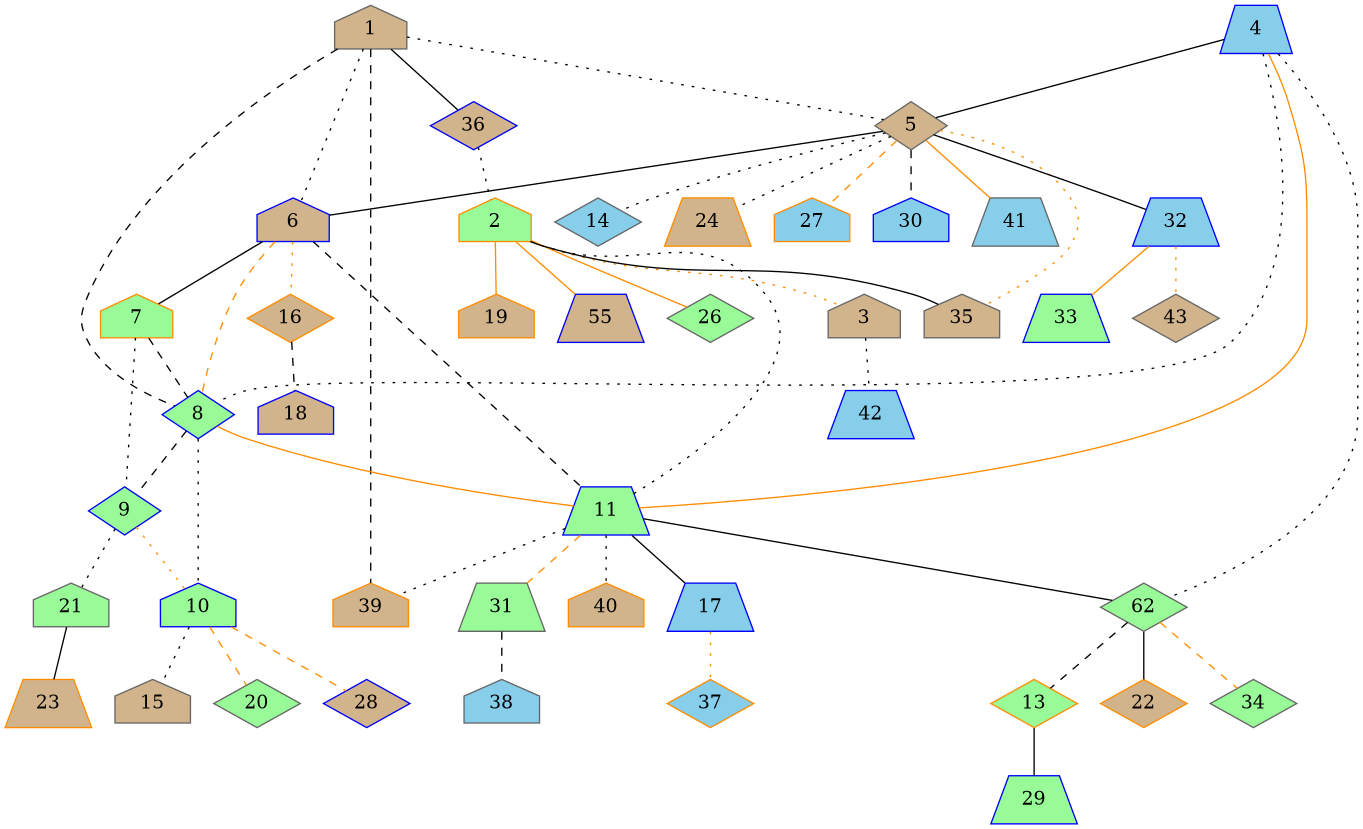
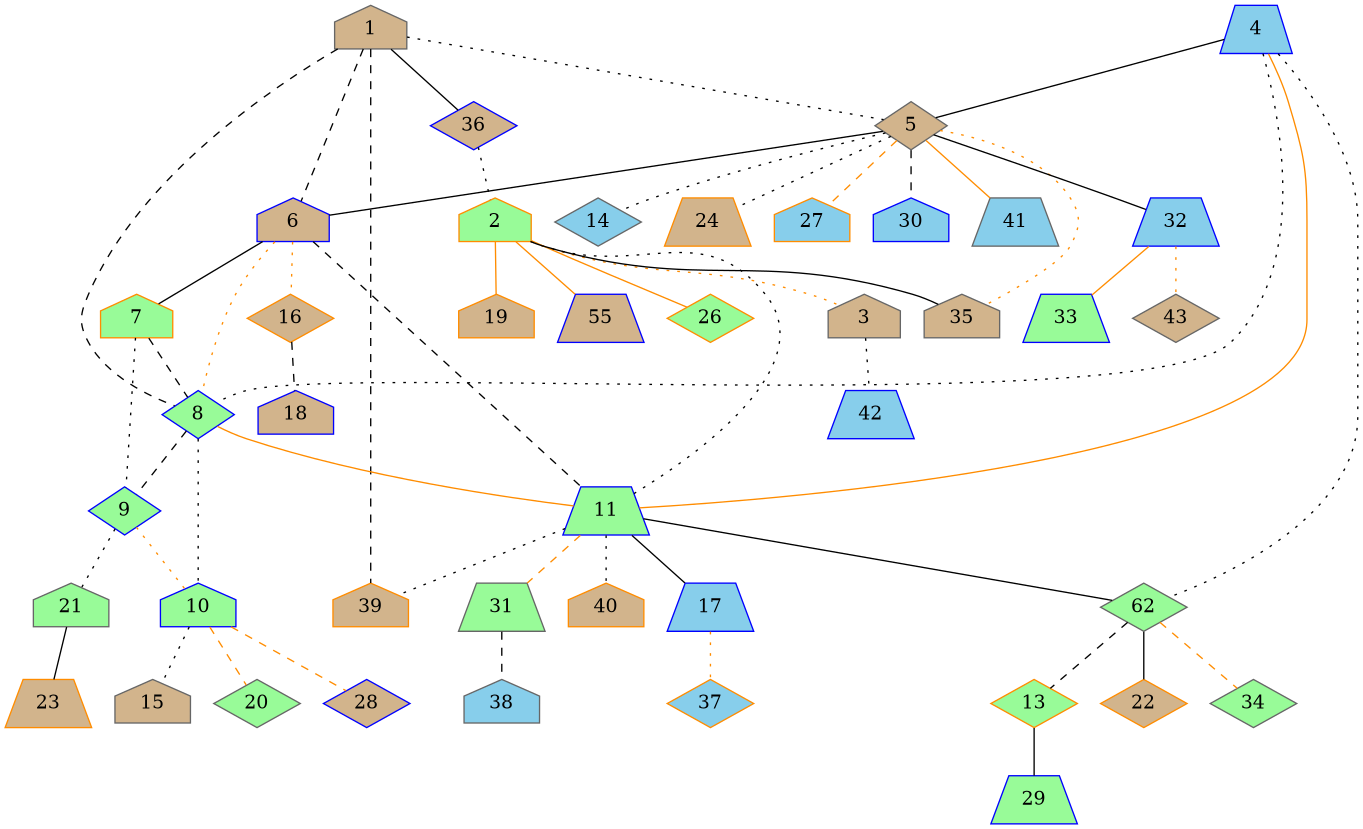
(332, 125) -> (332, 125)
(227, 312) -> (227, 312)
(710, 318) -> (710, 318)
